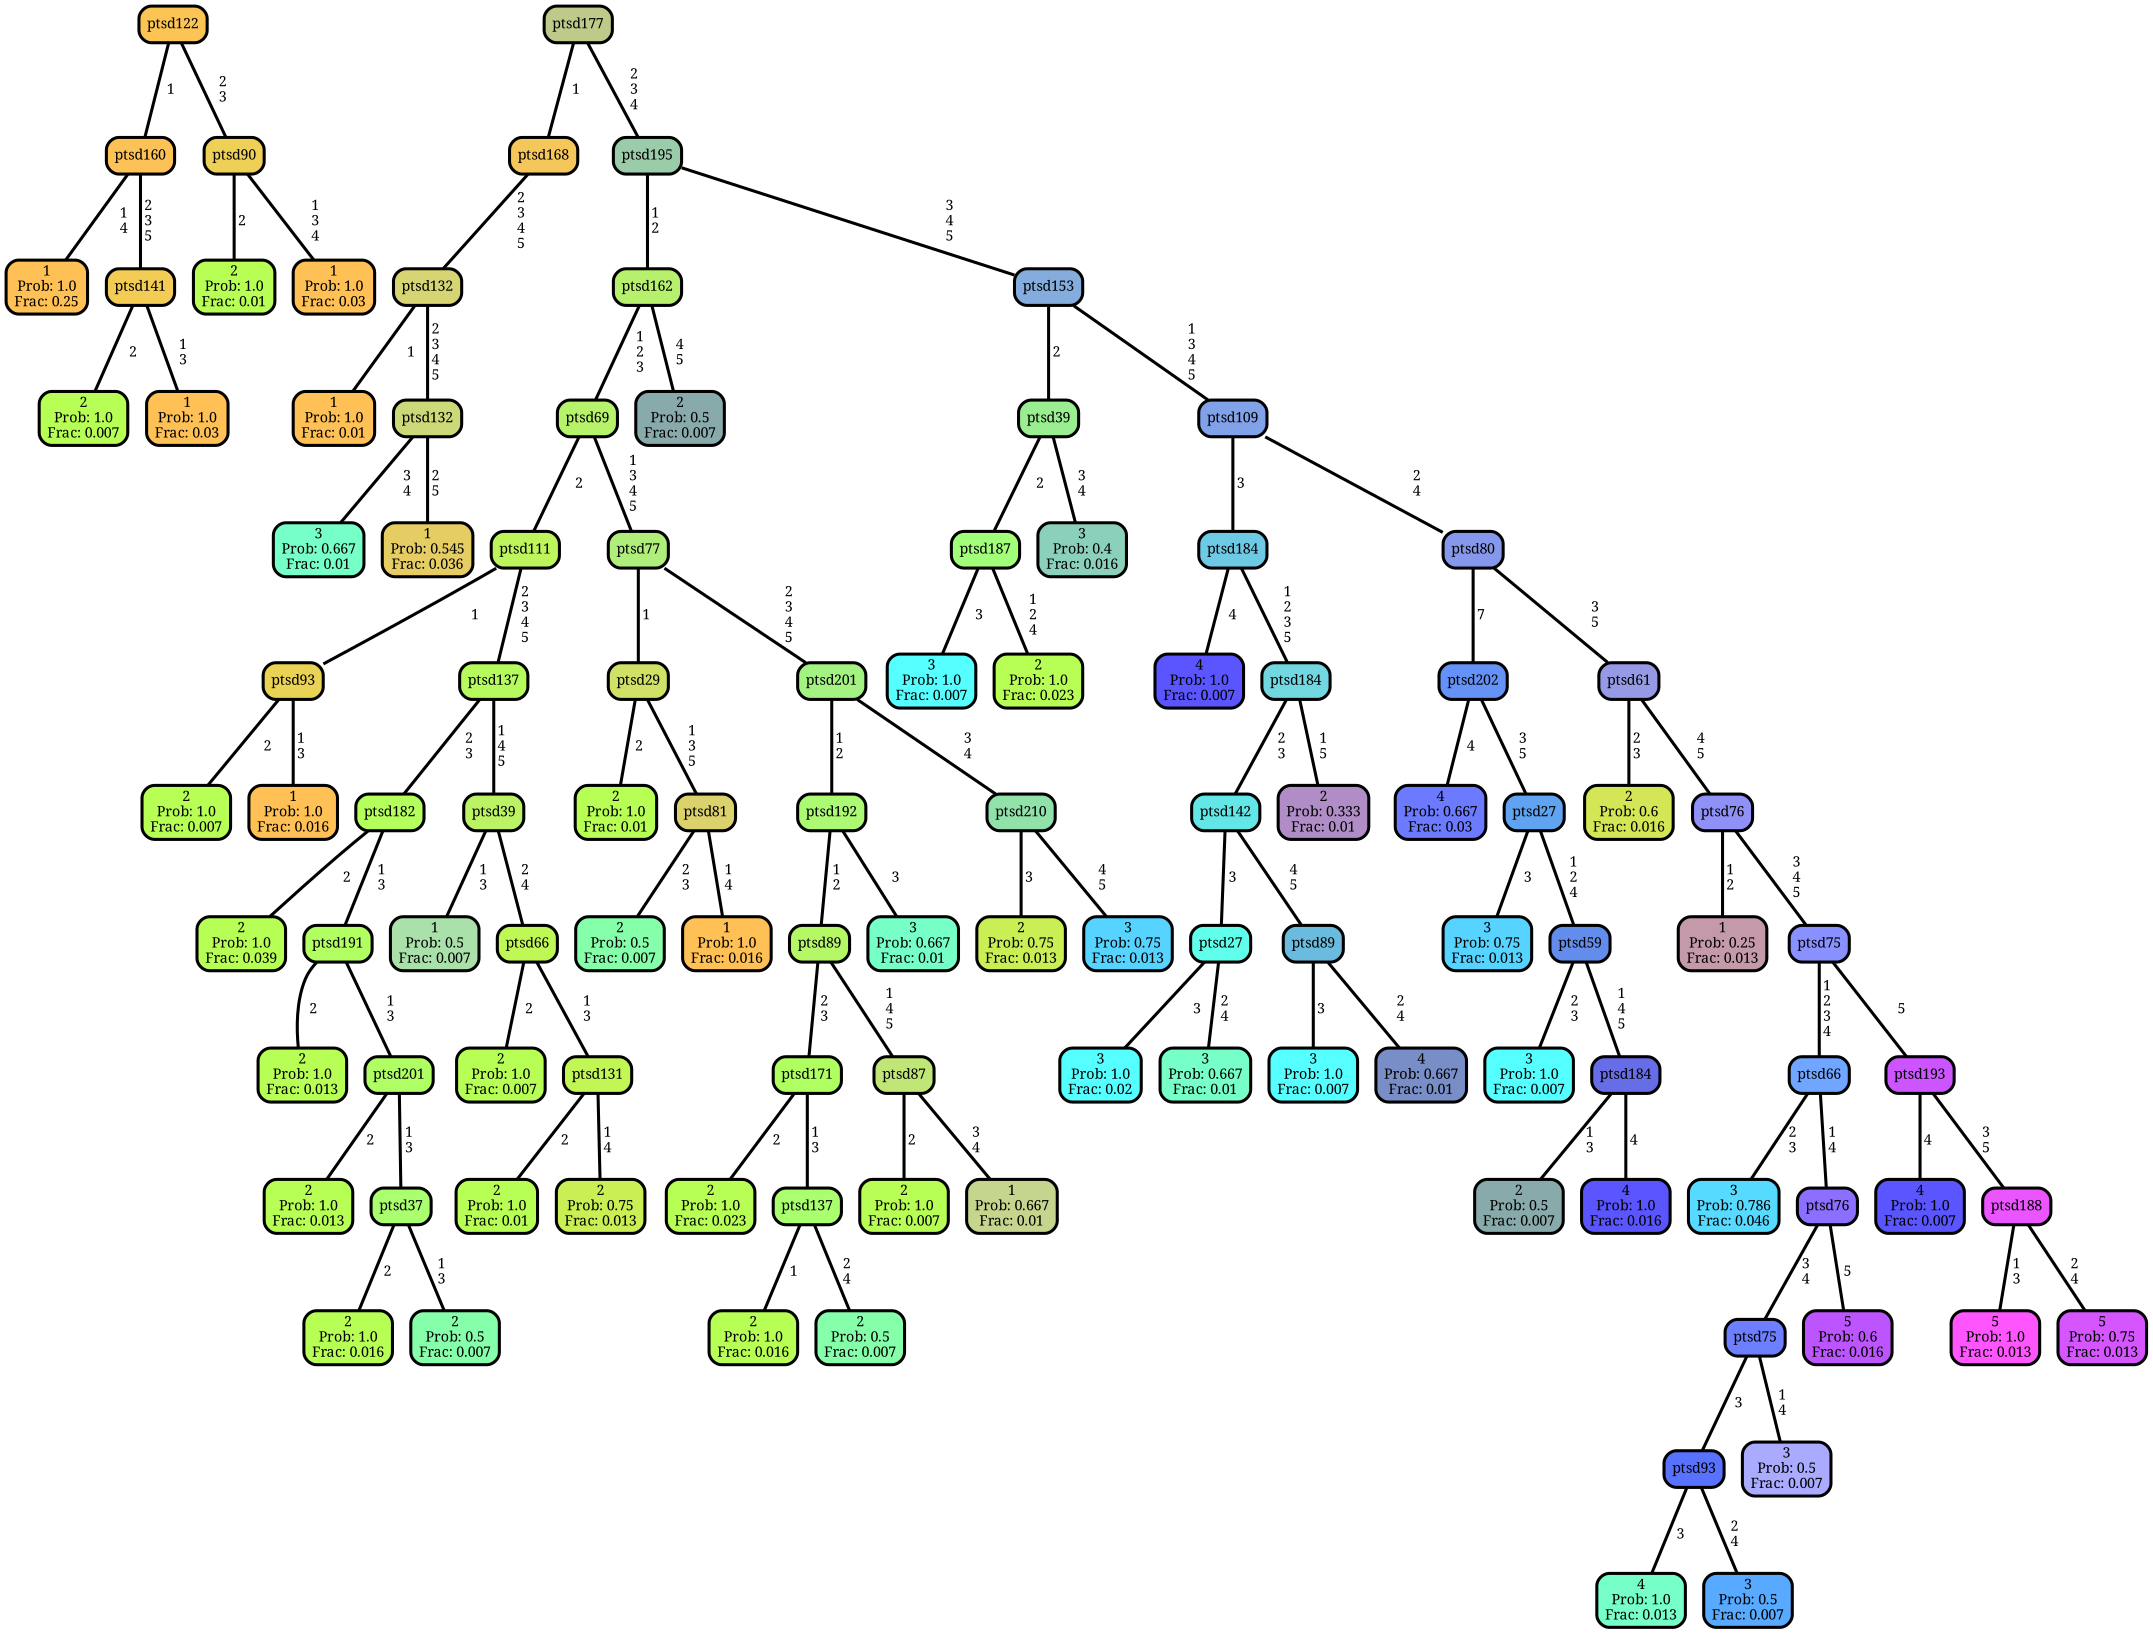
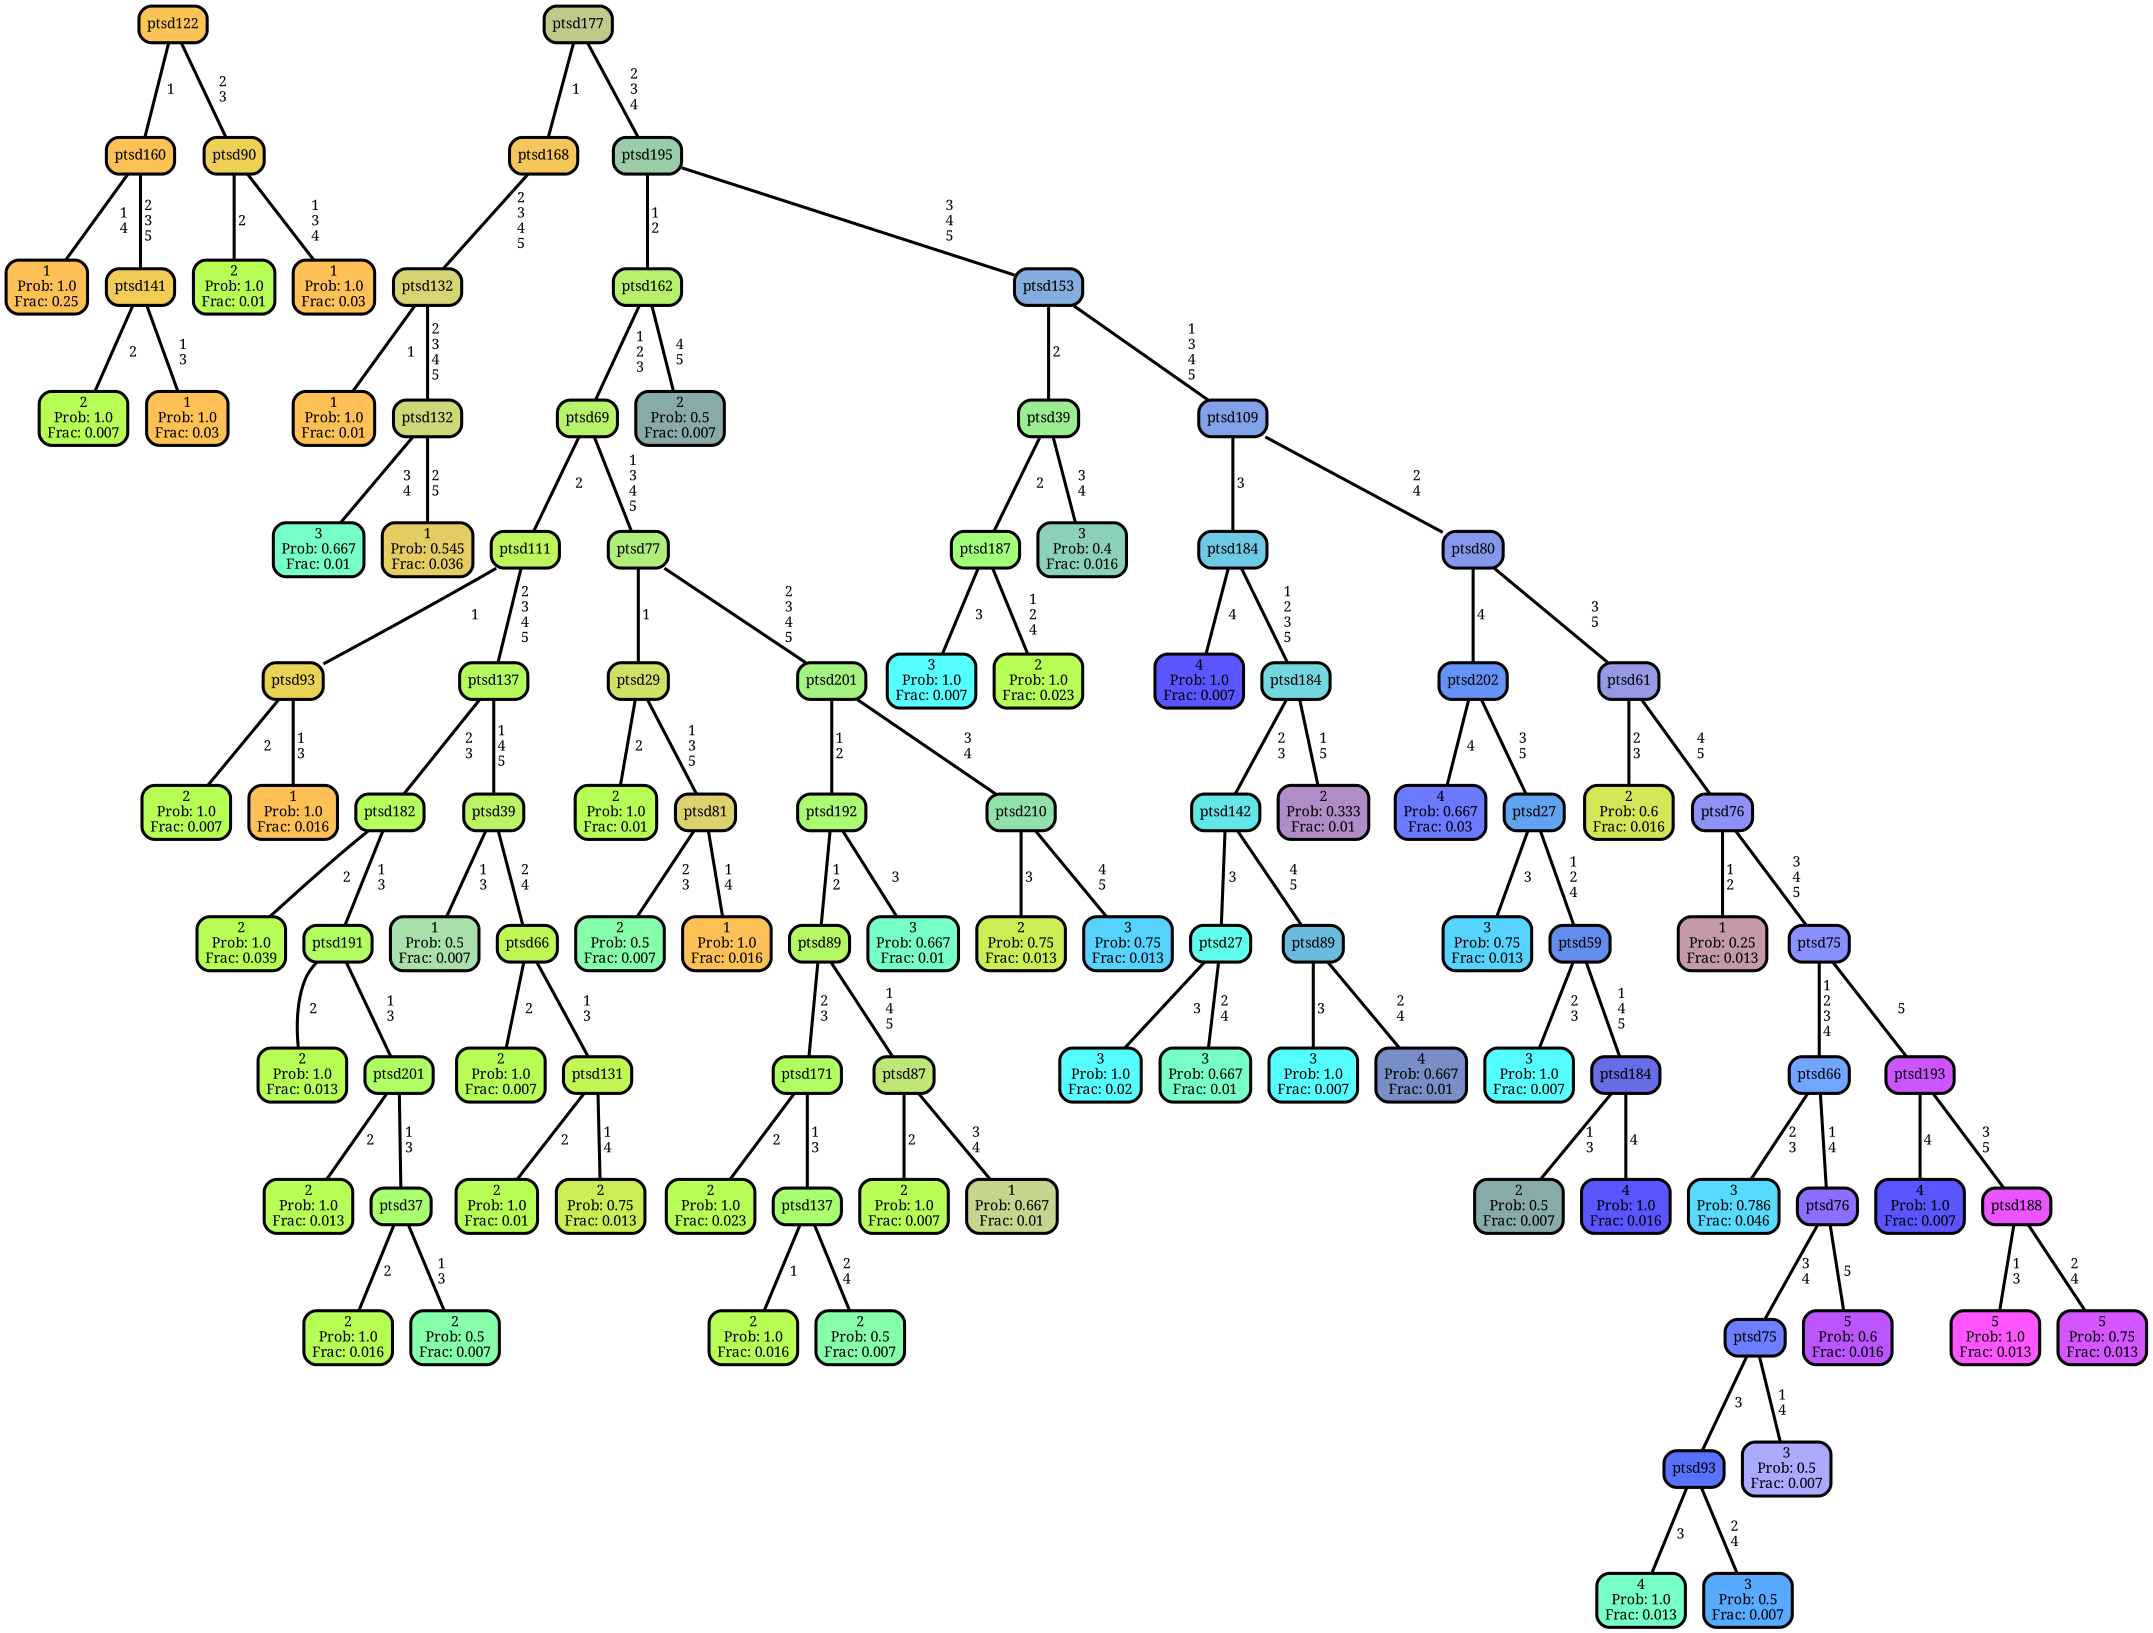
(1479, 615) -> (1479, 615)
